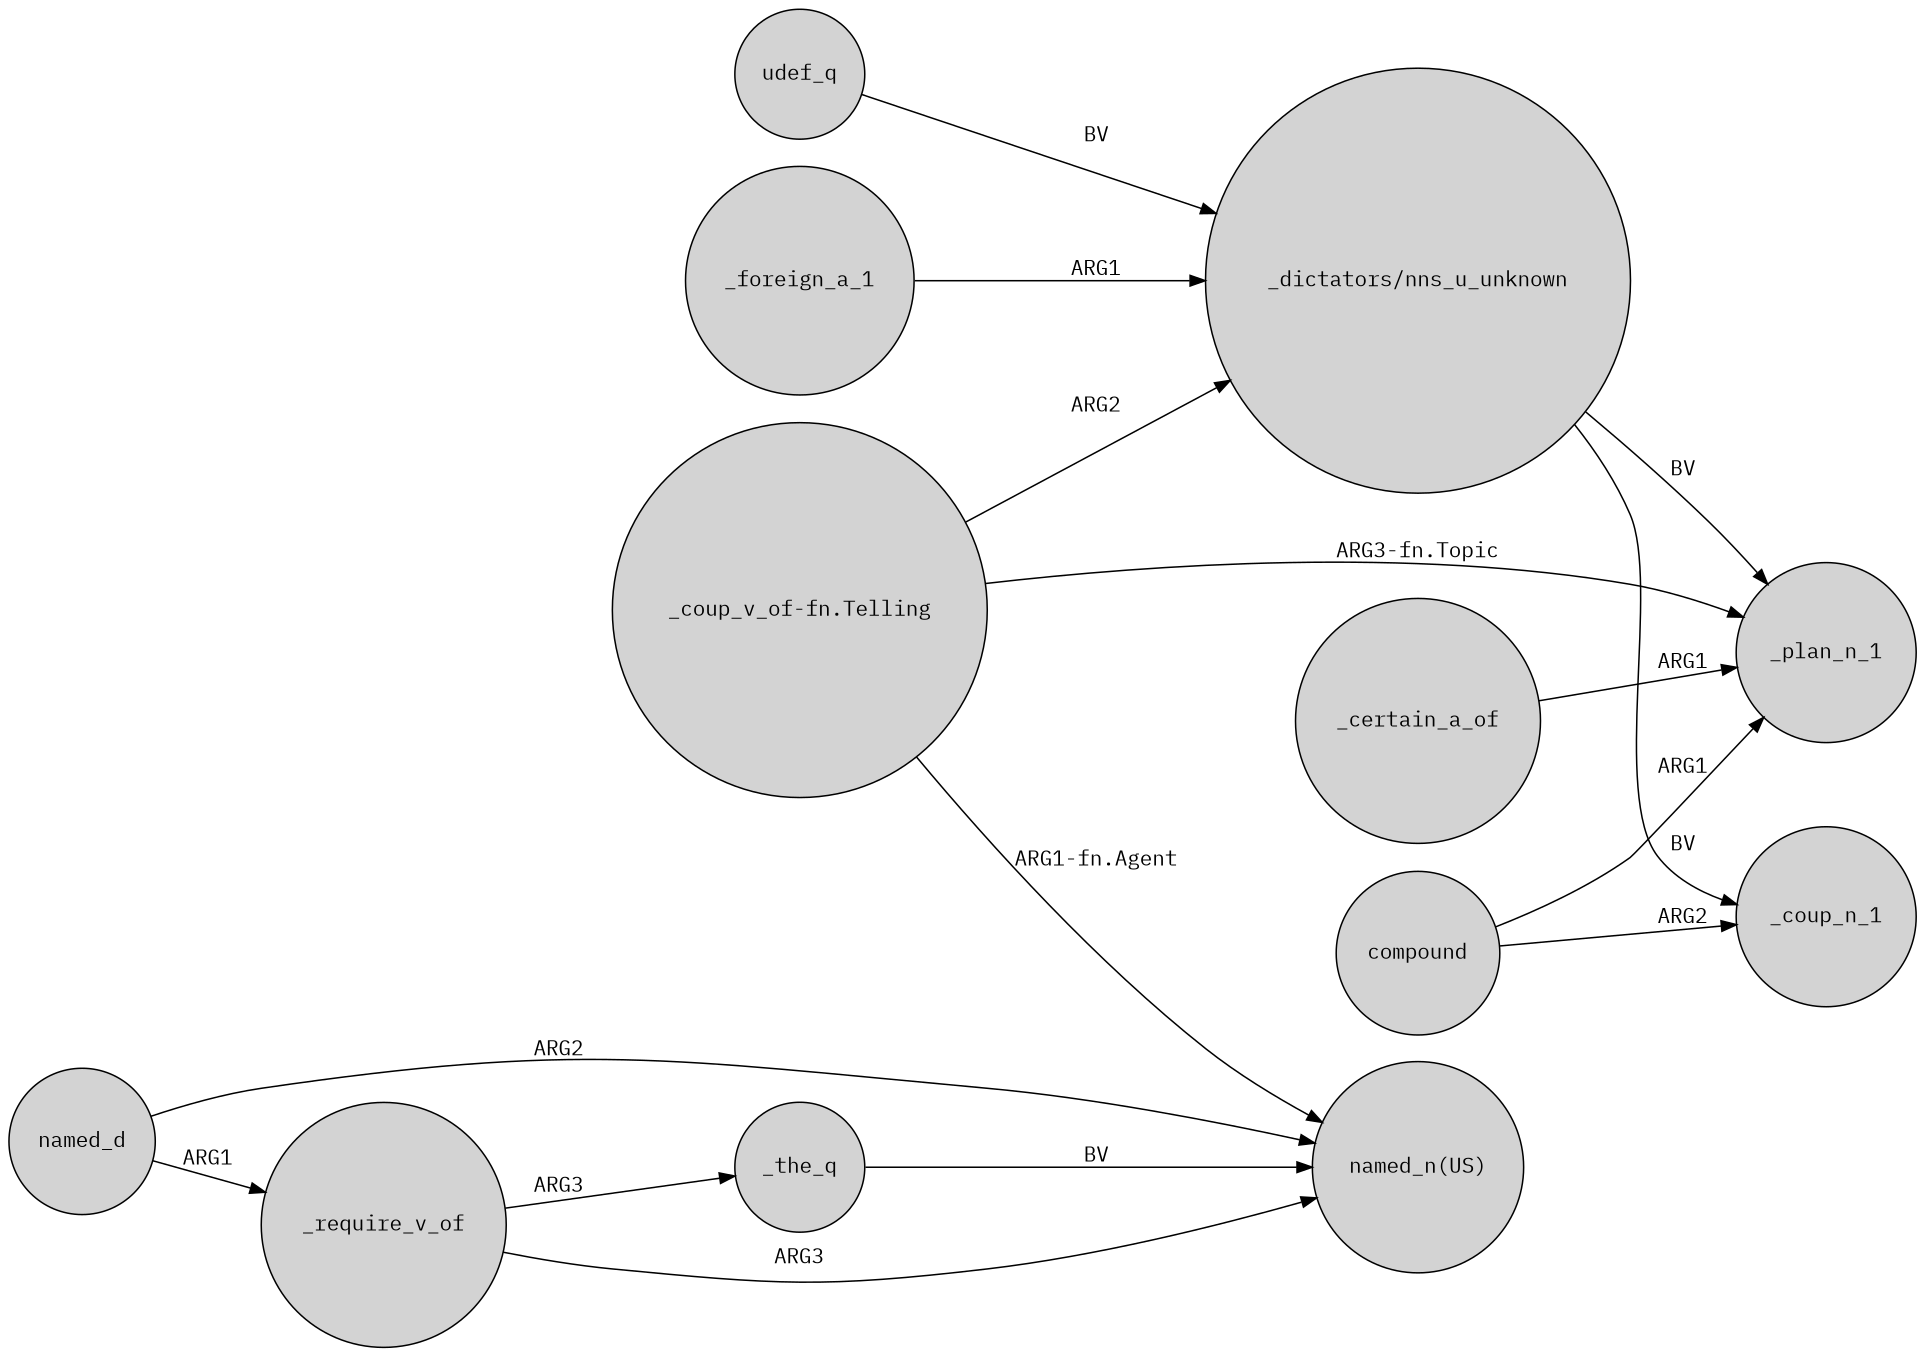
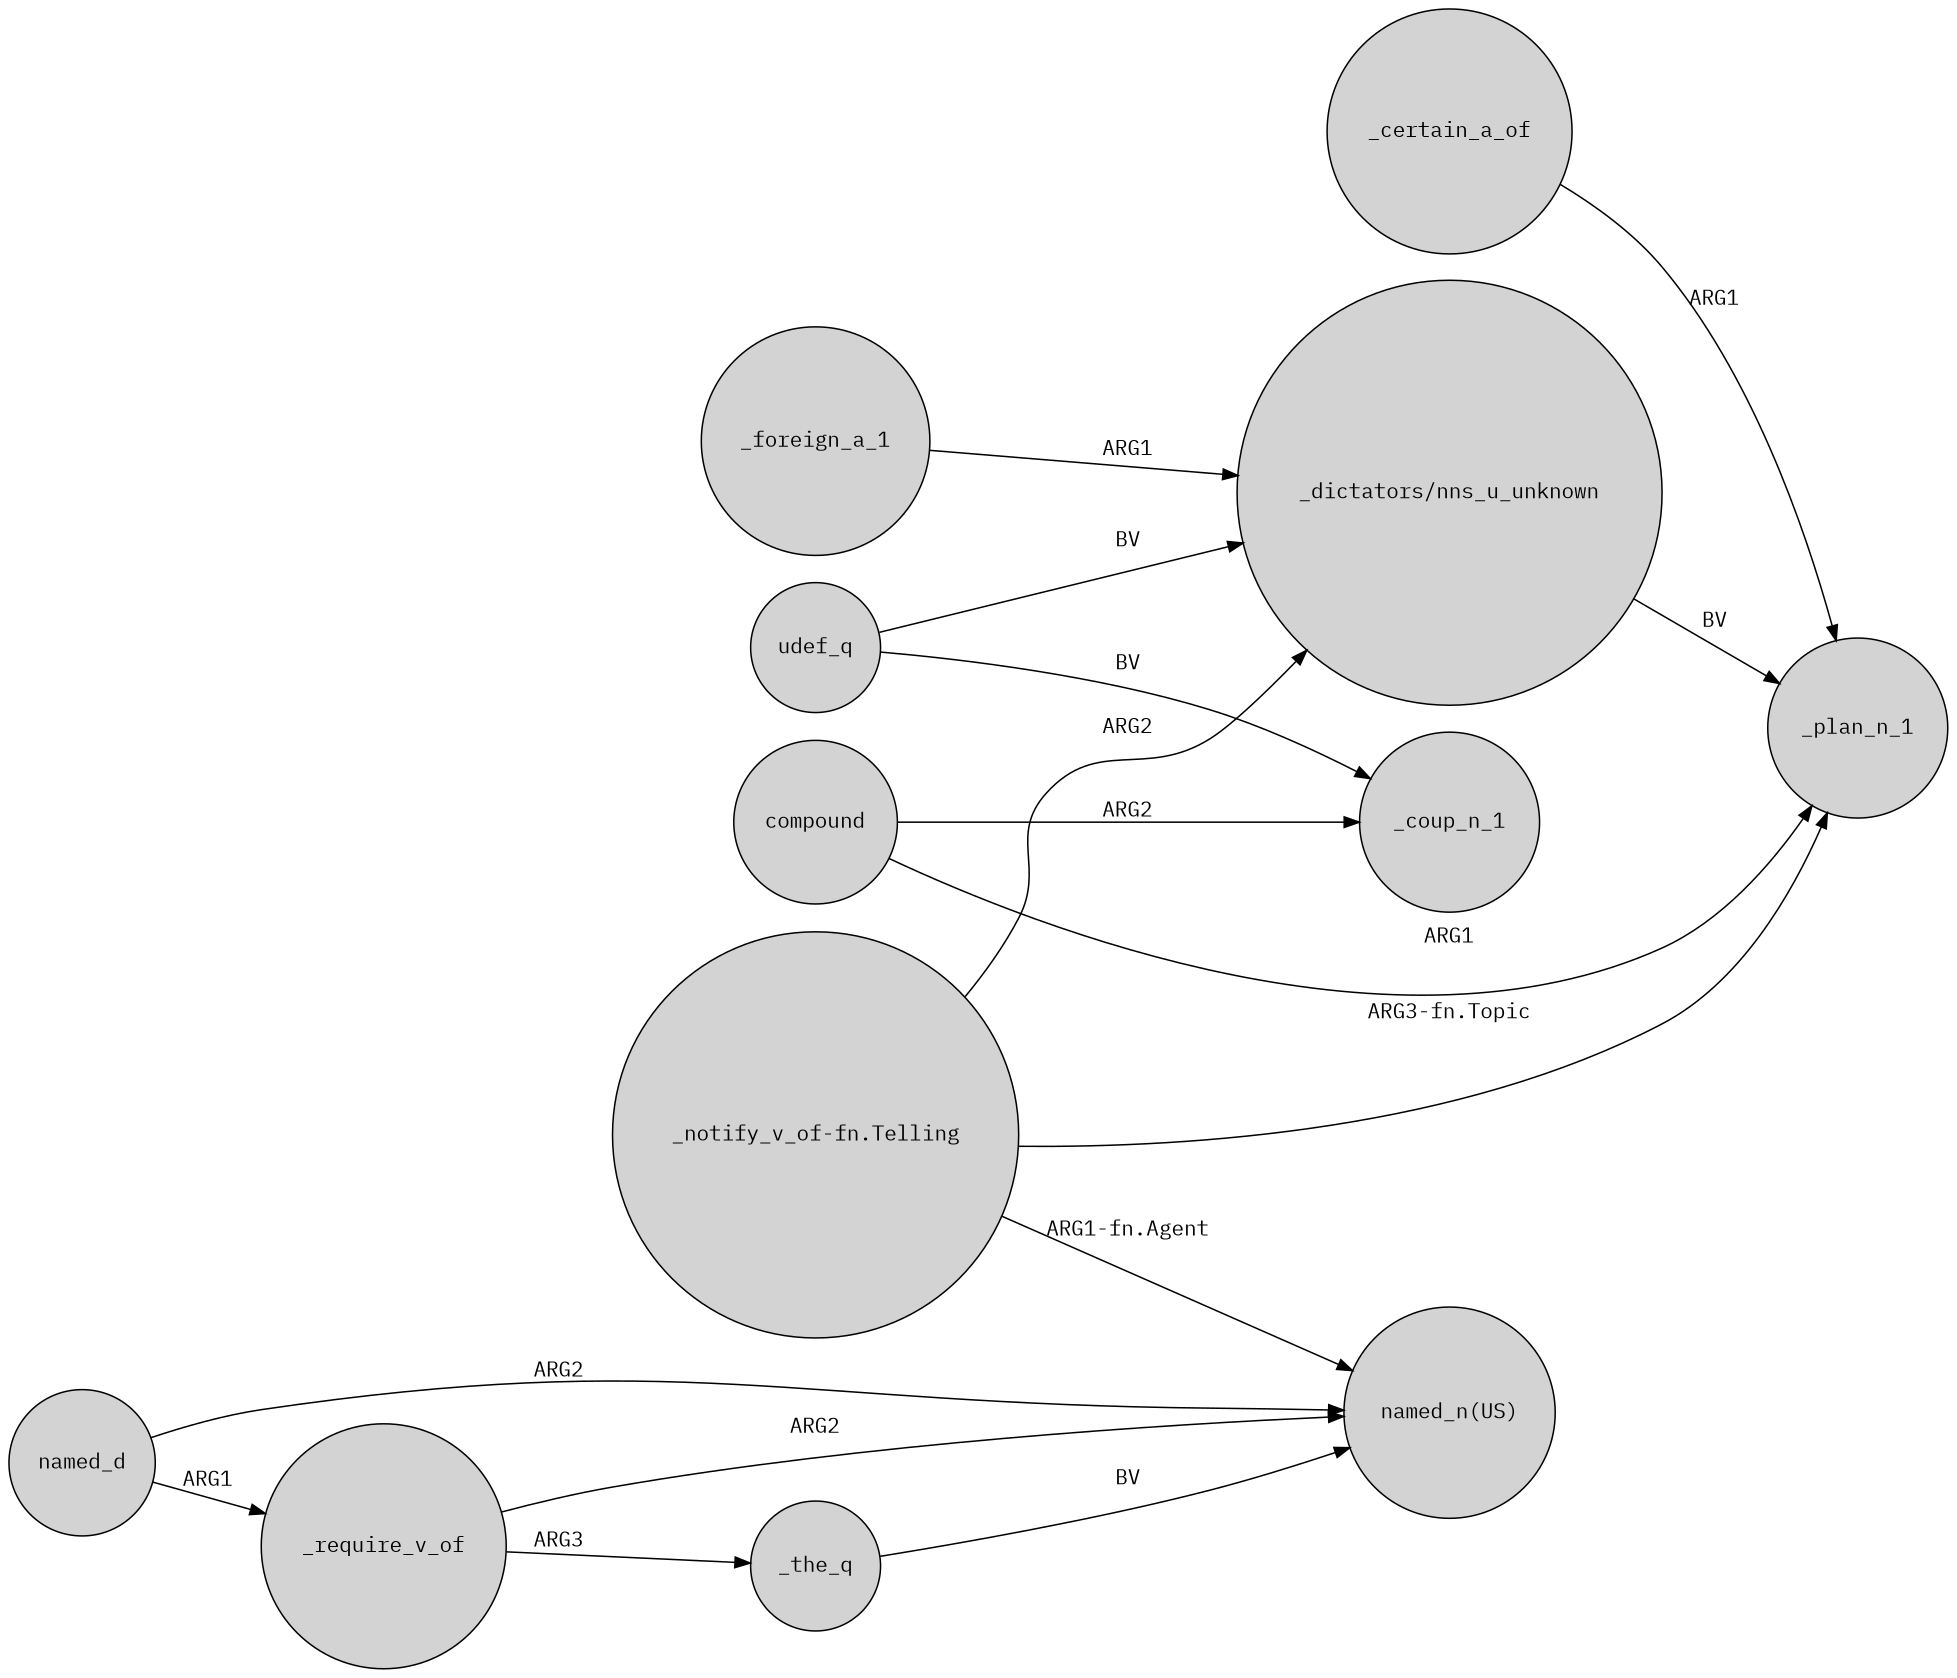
(800, 610) -> (816, 1135)
(1638, 673) -> (1125, 688)
(800, 1258) -> (816, 1427)
